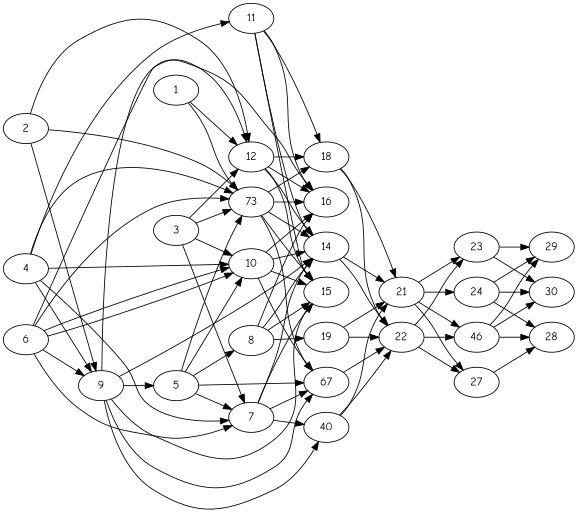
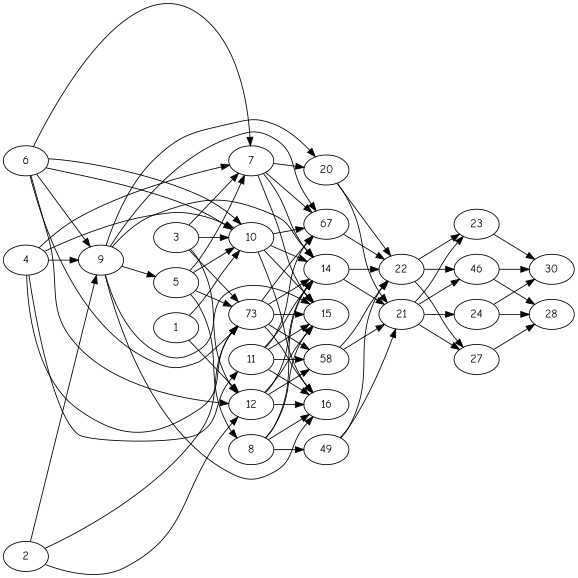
(211, 143) -> (221, 275)
(326, 157) -> (326, 359)
(552, 247) -> none
(326, 337) -> (326, 450)
(247, 384) -> (288, 299)
(326, 427) -> (326, 170)
